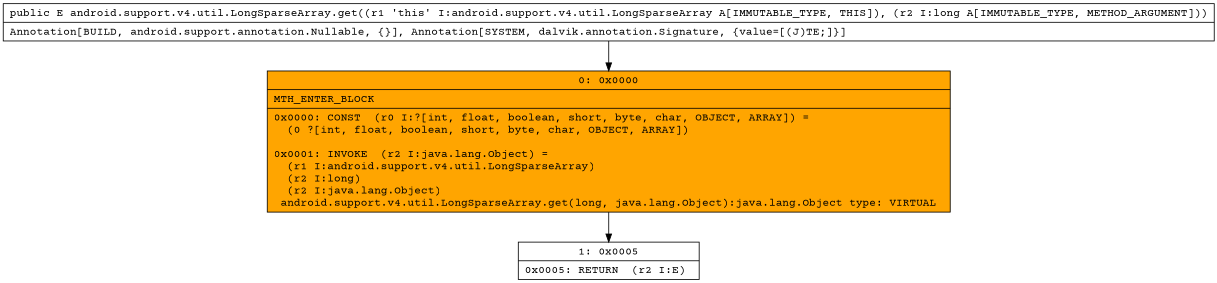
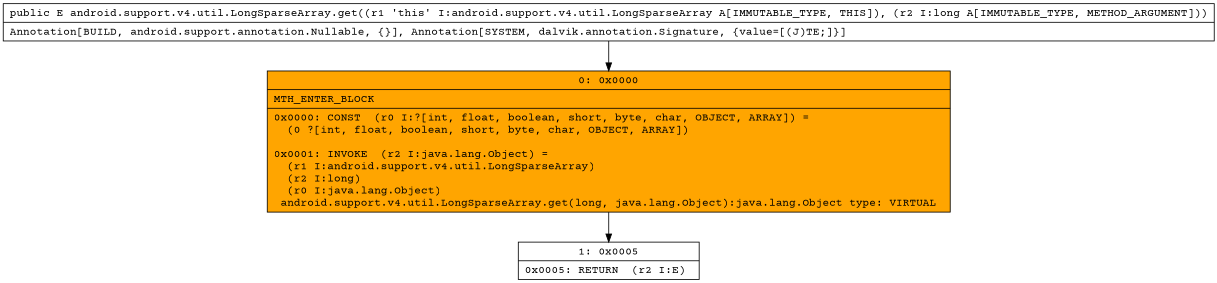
(358, 190) -> (358, 190)
